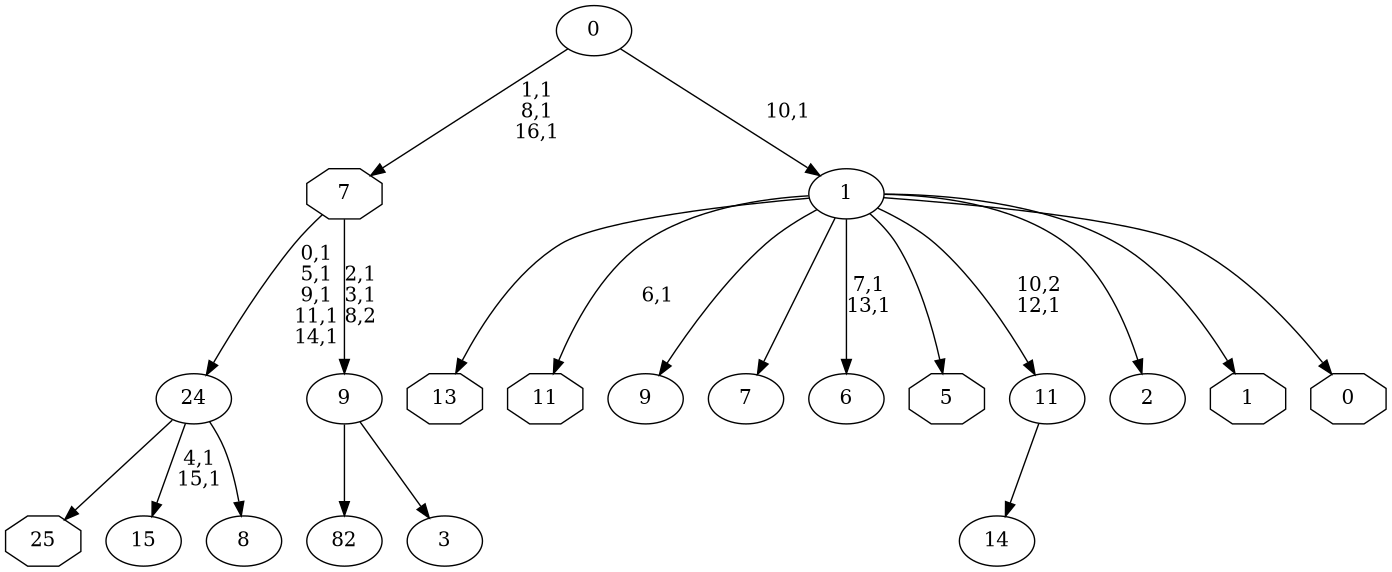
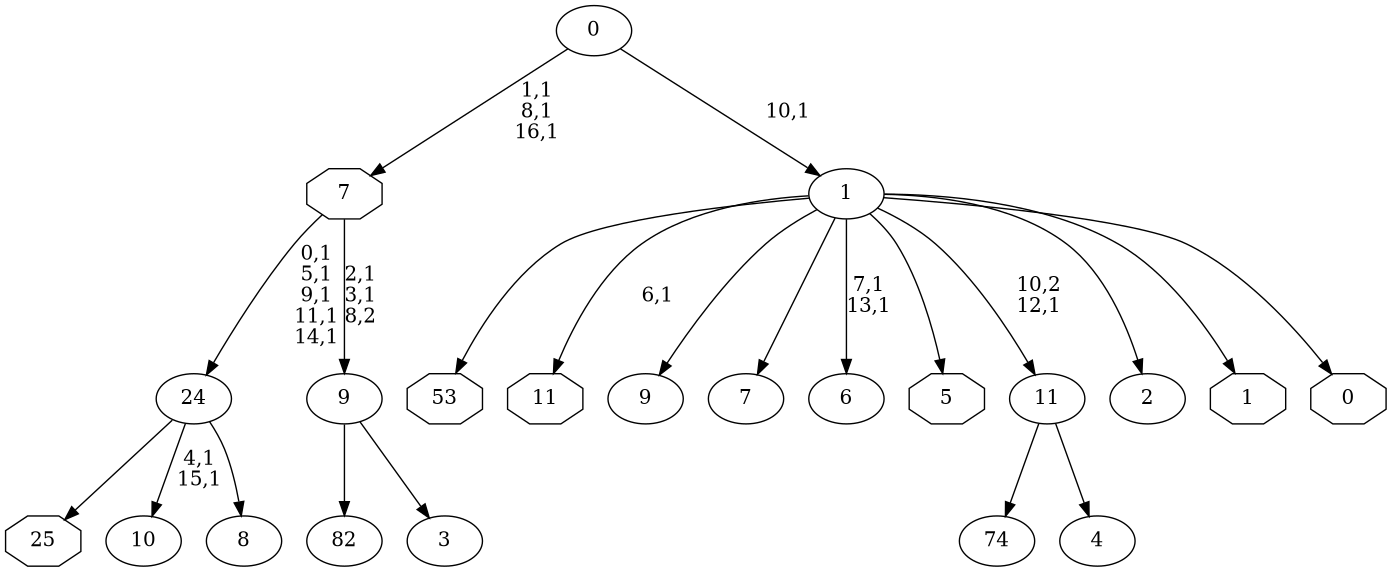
(445, 399) -> (445, 399)
(144, 541) -> (144, 541)
(997, 541) -> (997, 541)
none -> (1097, 541)
